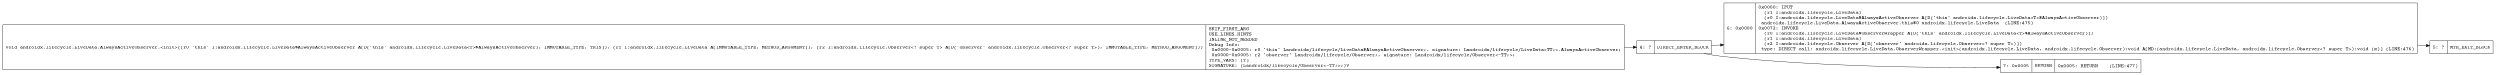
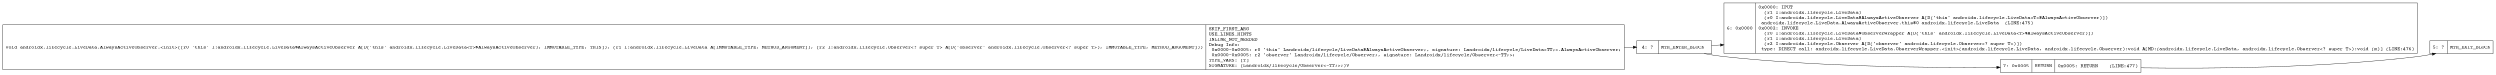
(1781, 28) -> (1781, 28)
(2422, 45) -> (2287, 66)
(1683, 47) -> (1683, 47)
